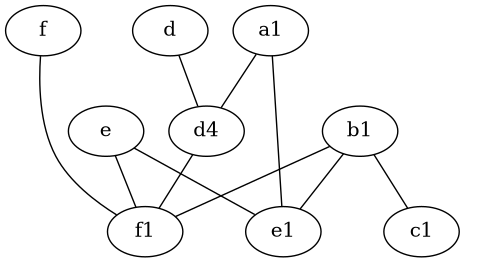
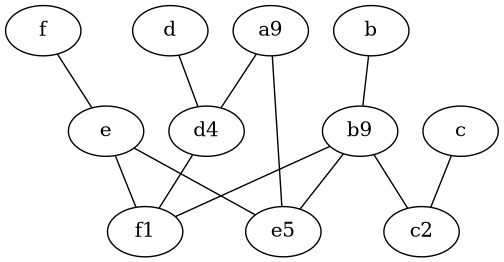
(271, 31) -> (271, 31)
none -> (371, 31)
(360, 131) -> (360, 131)
none -> (461, 131)
(52, 148) -> (75, 81)
(283, 232) -> (283, 232)
(422, 232) -> (422, 232)
